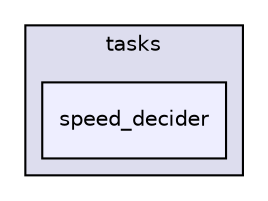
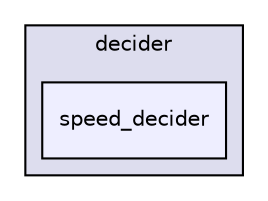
(134, 45) -> (134, 45)
